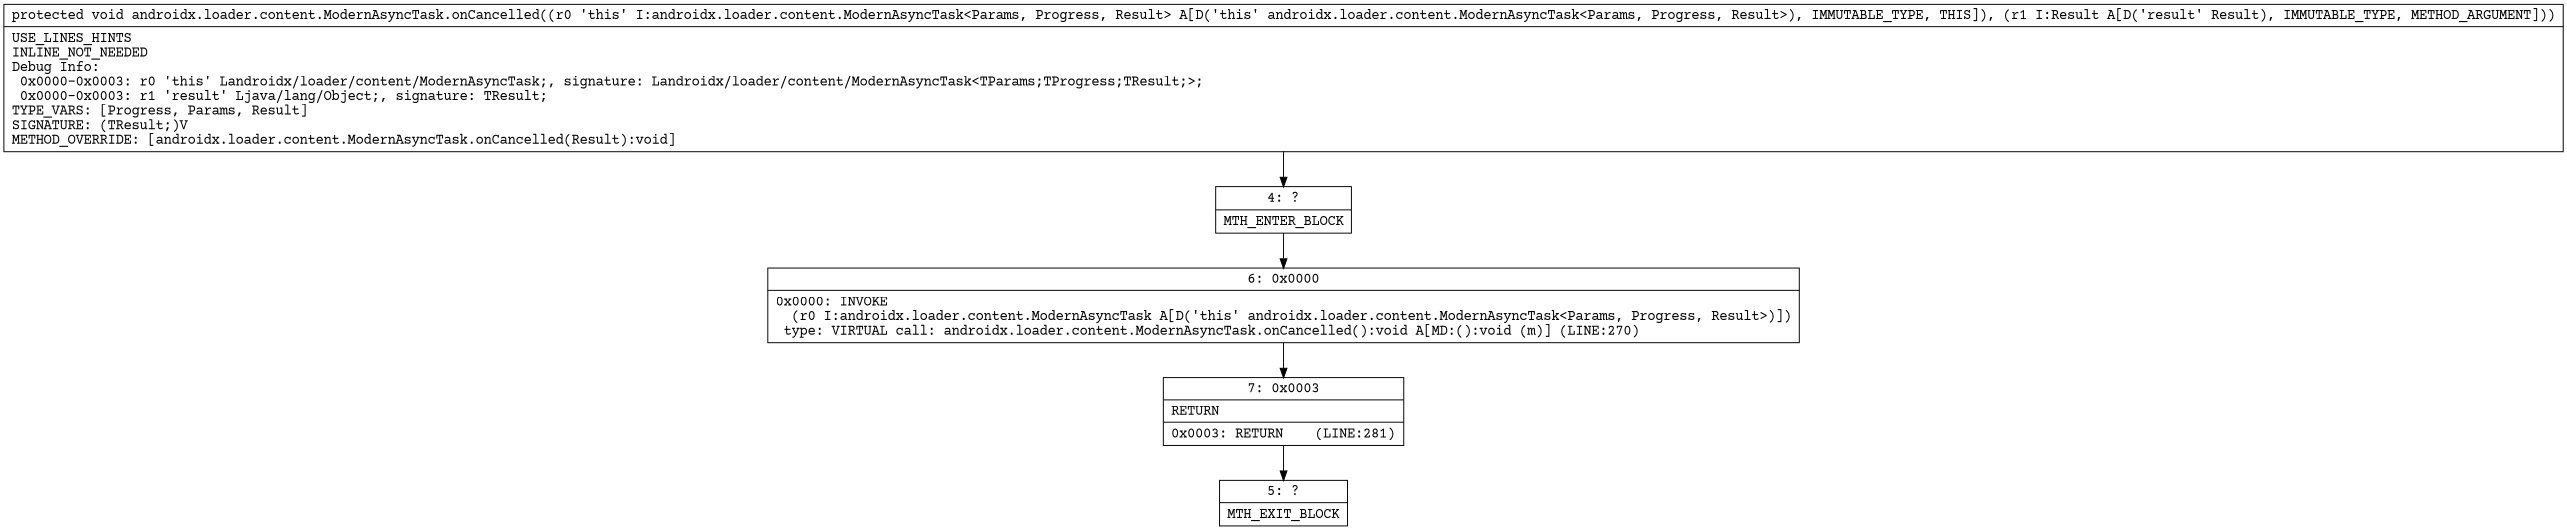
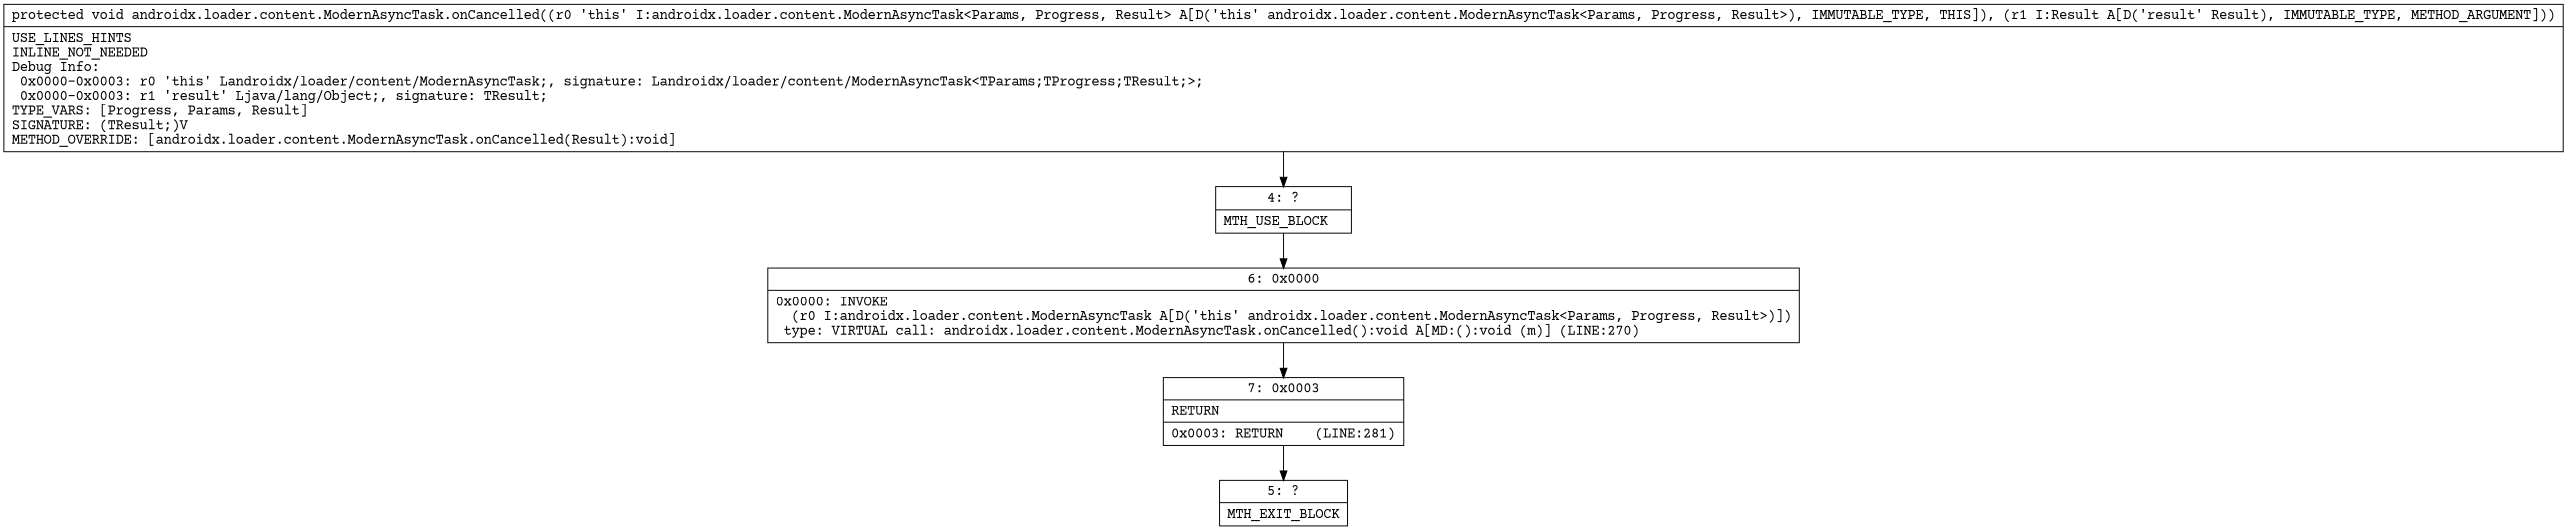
(1284, 221) -> (1276, 221)
